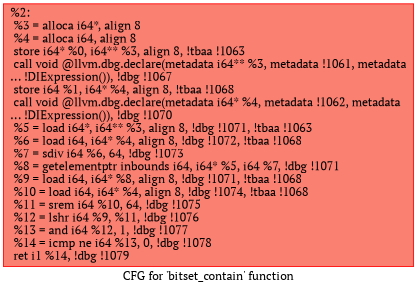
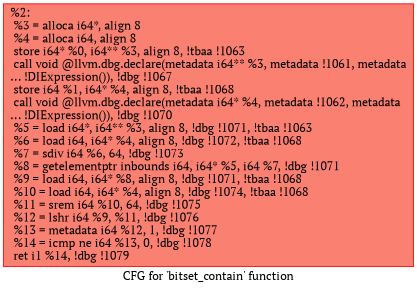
(99, 231) -> (114, 231)
